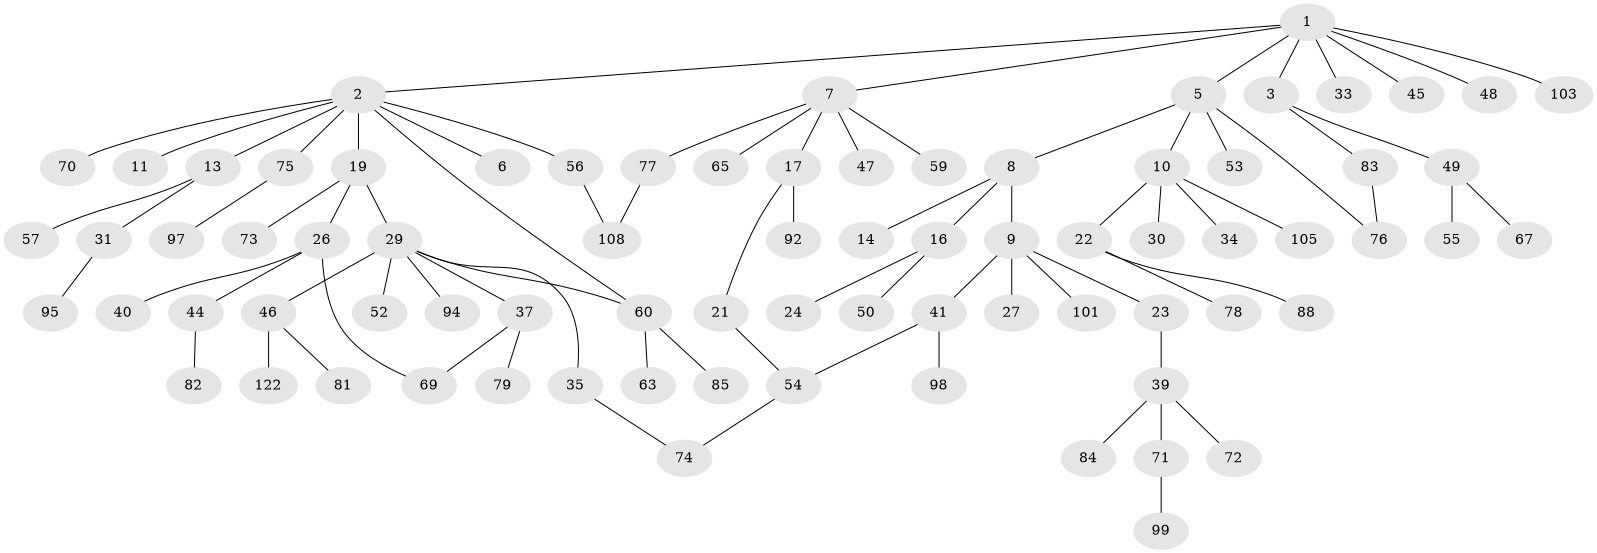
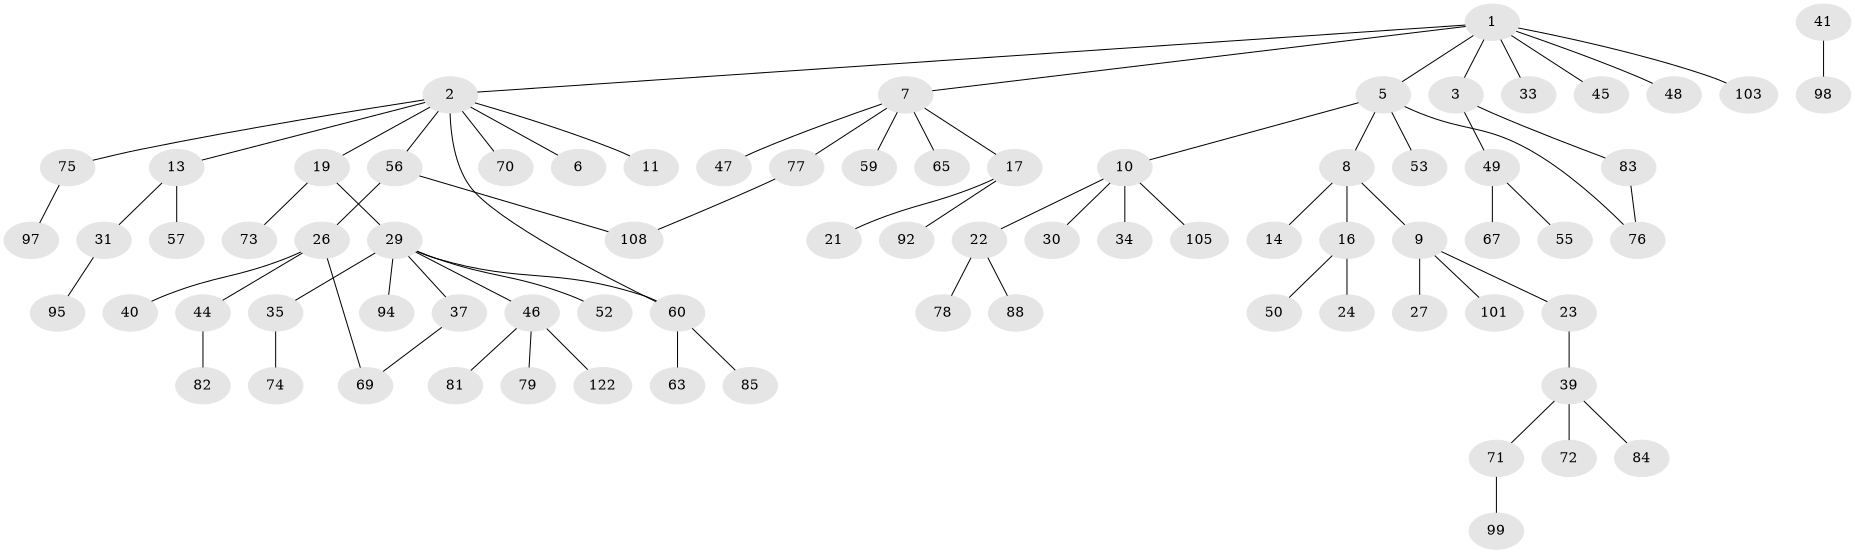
(340, 204) -> (363, 200)
(976, 277) -> none
(514, 349) -> (530, 349)
(794, 386) -> none
